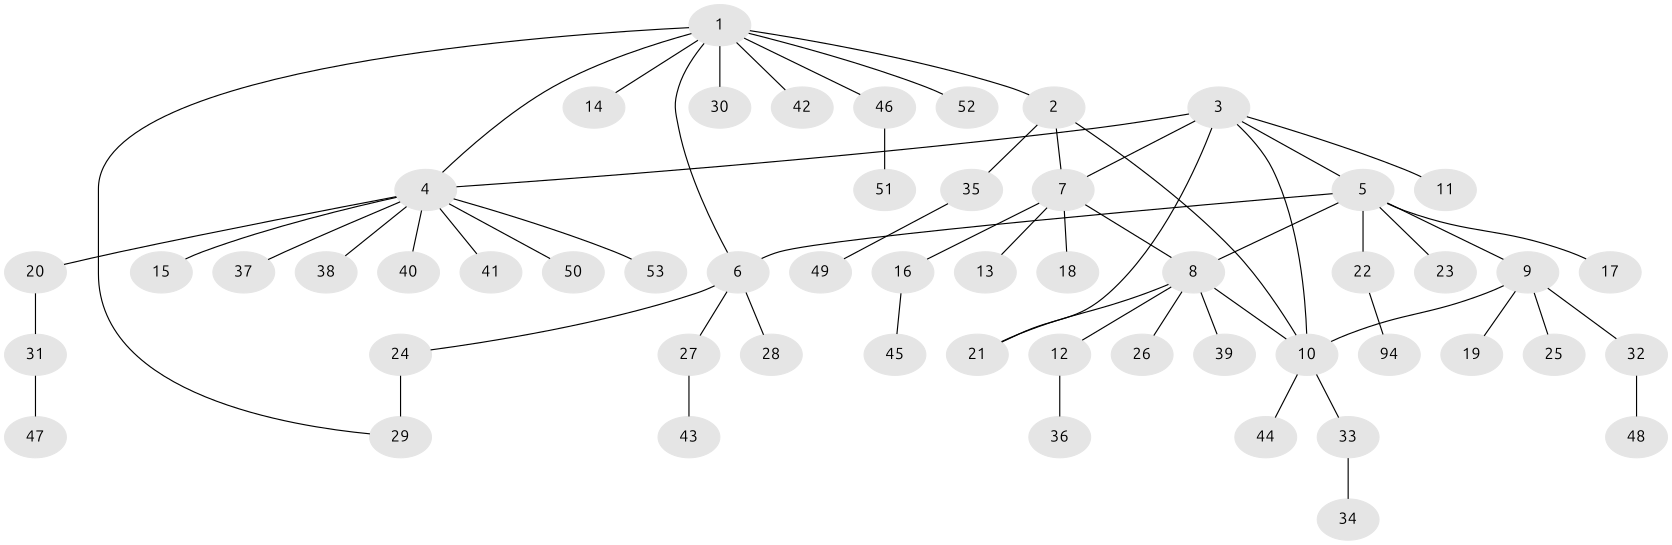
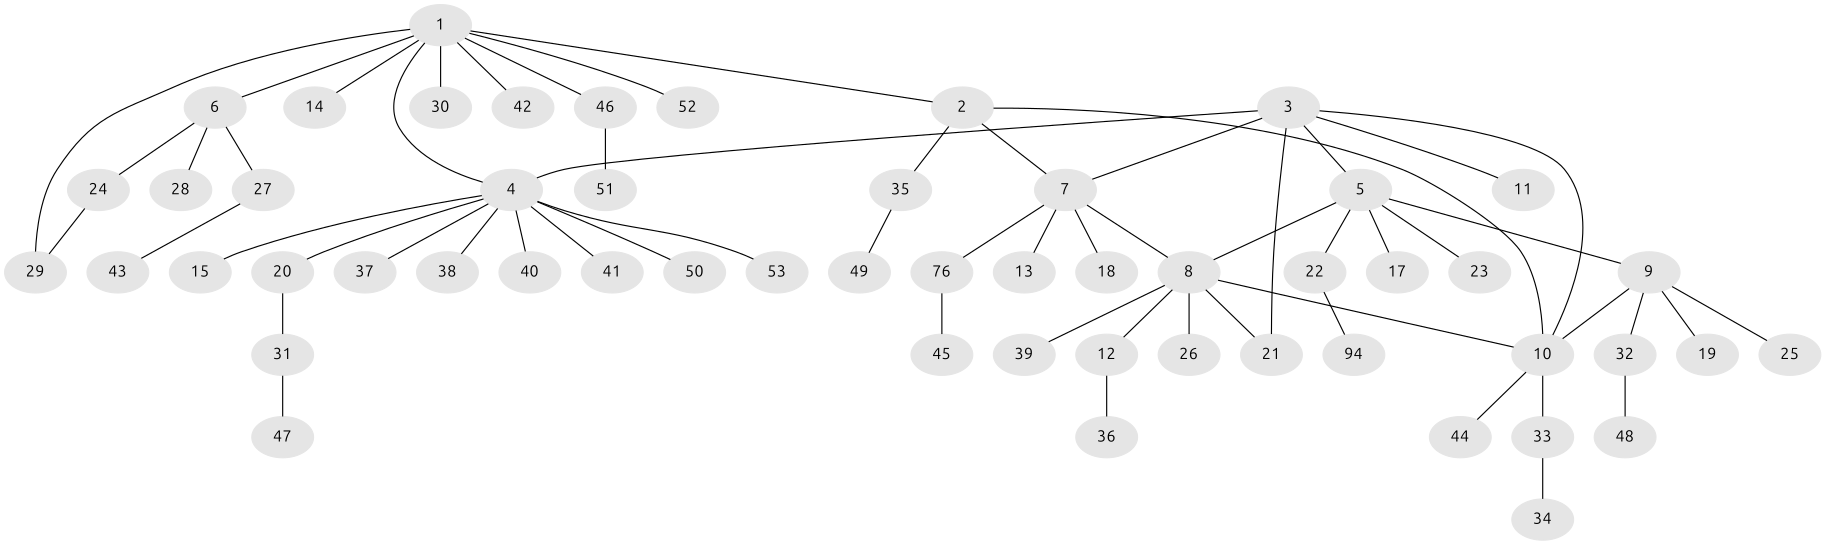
(1046, 220) -> none
(903, 272) -> (942, 272)
